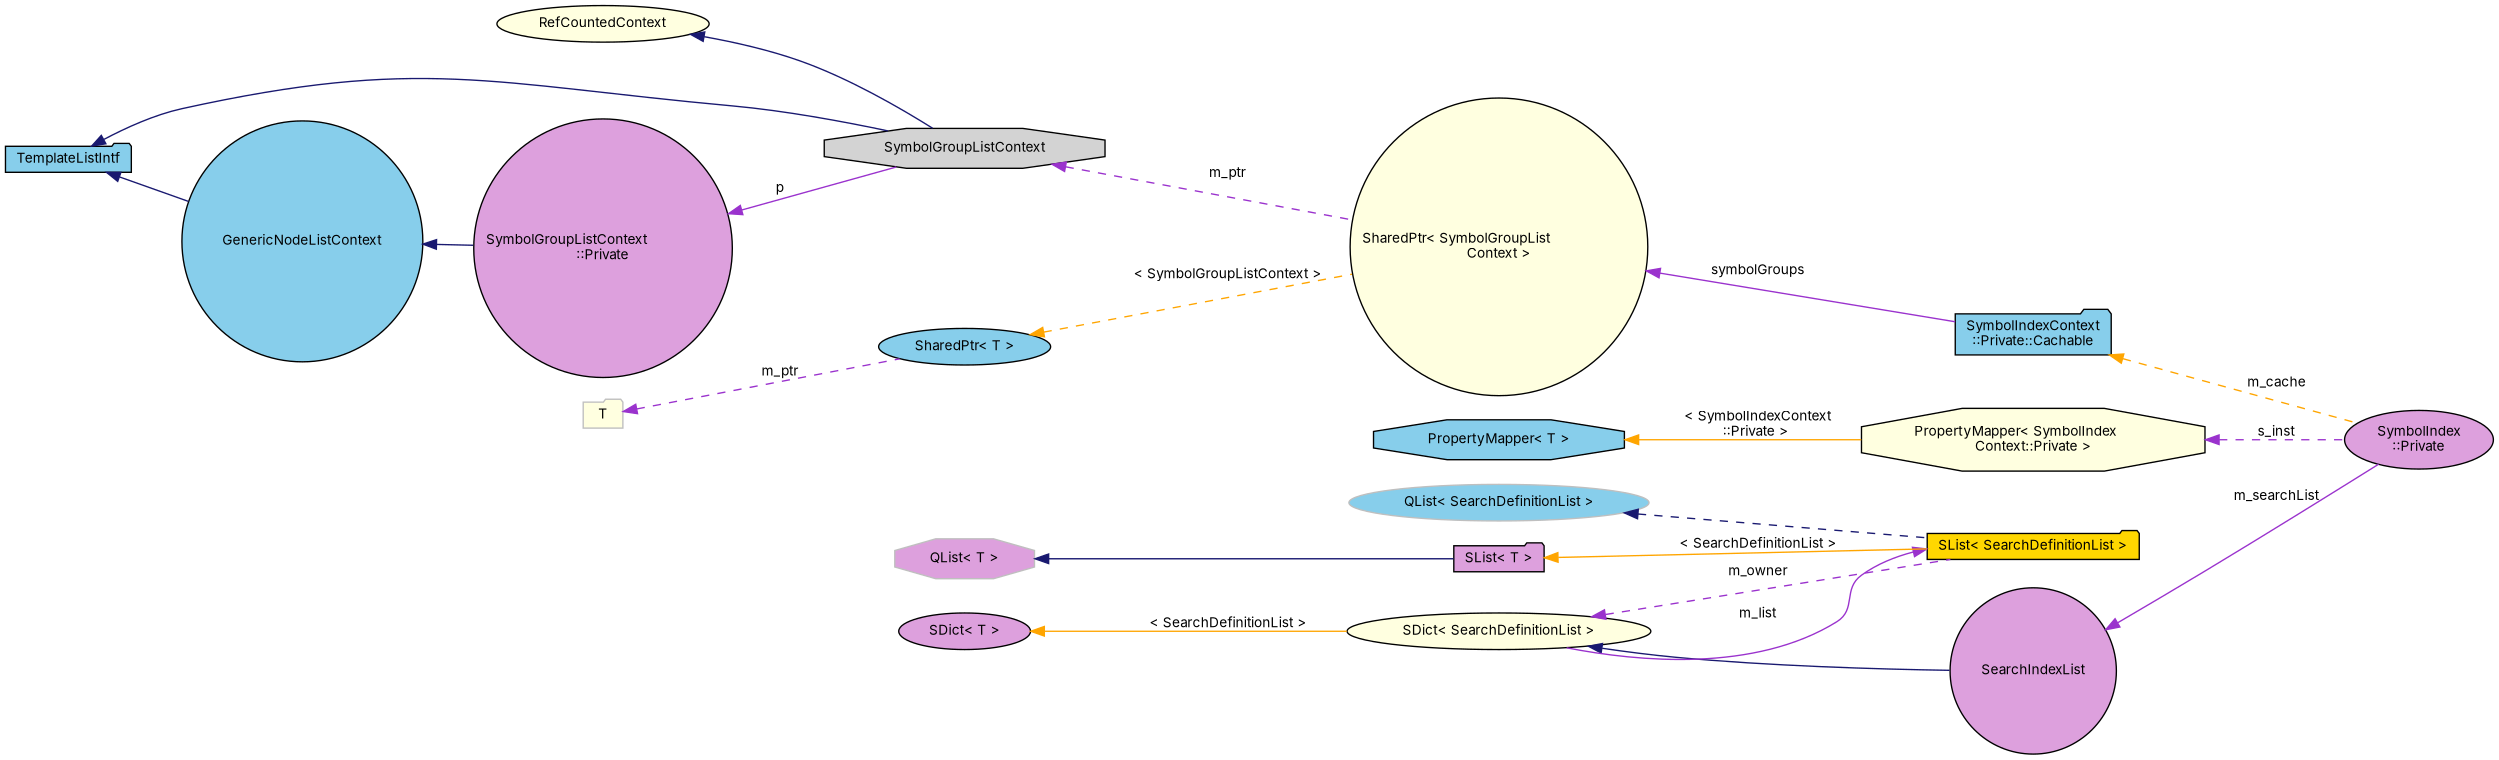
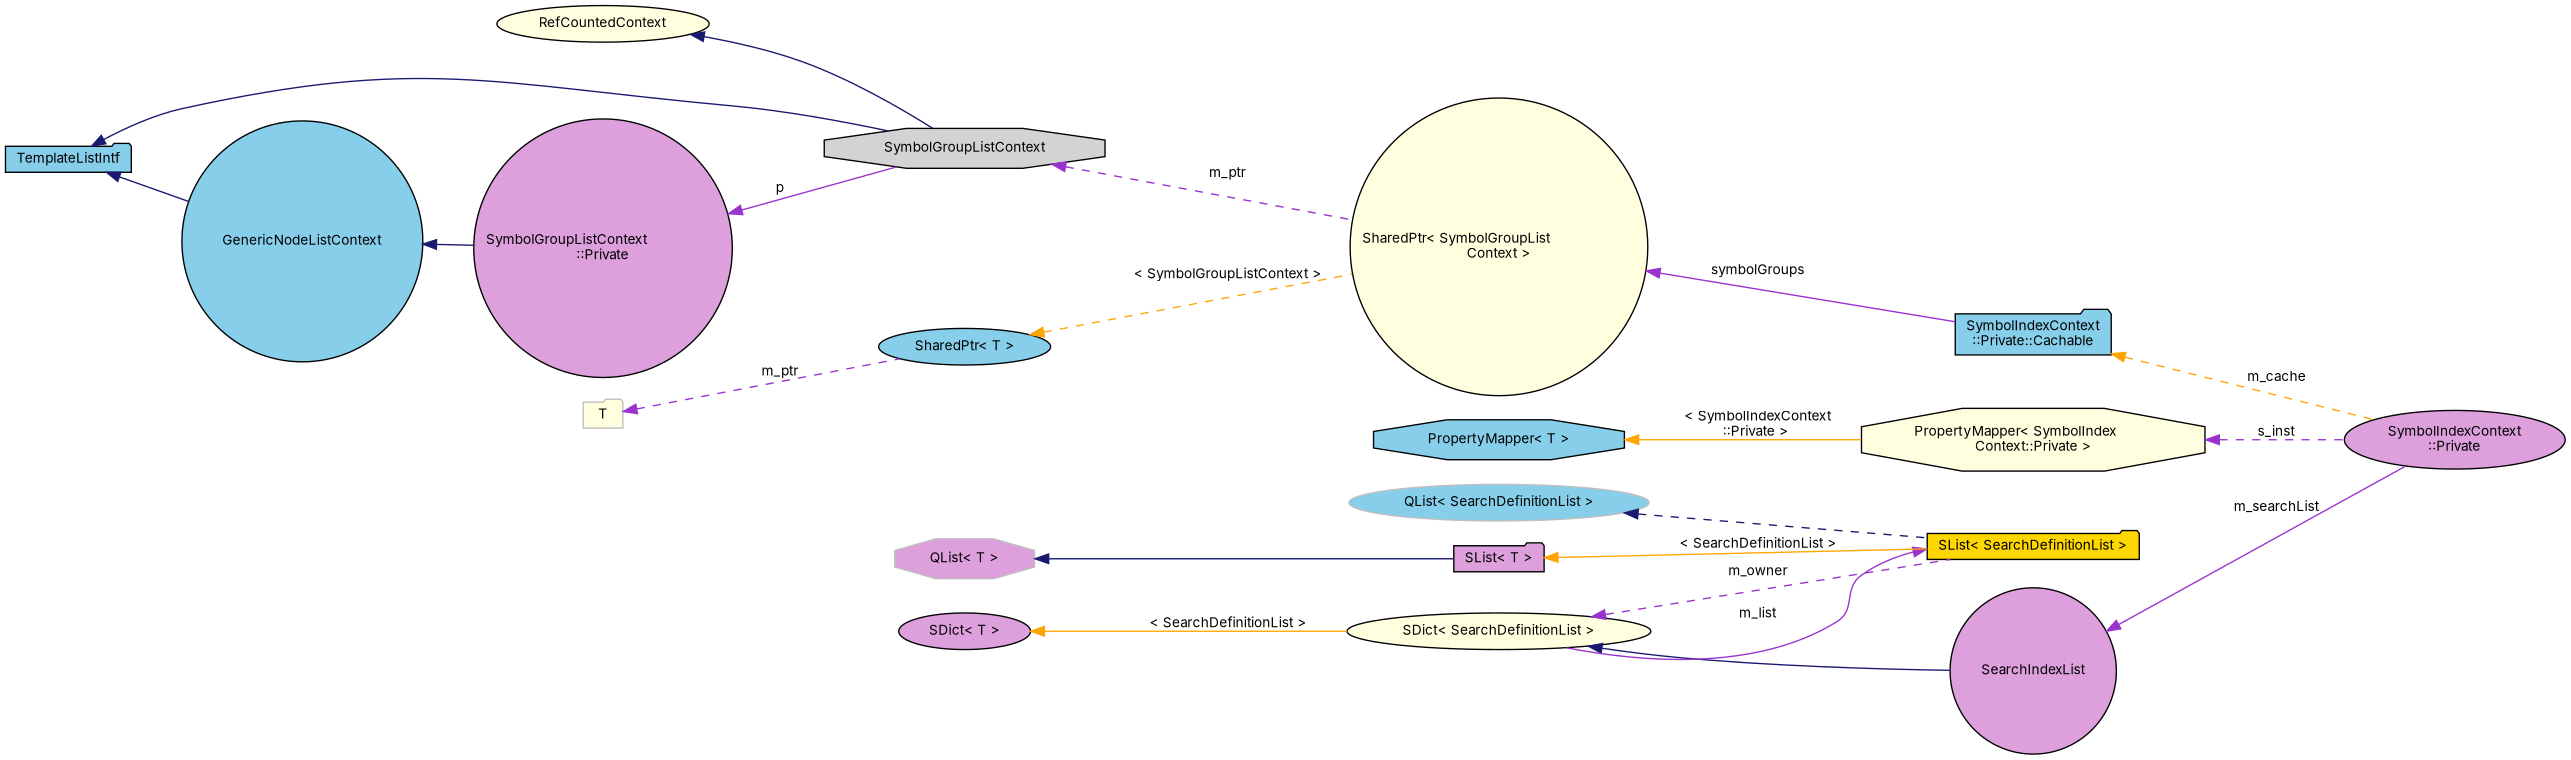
(2419, 440) -> (2455, 440)
